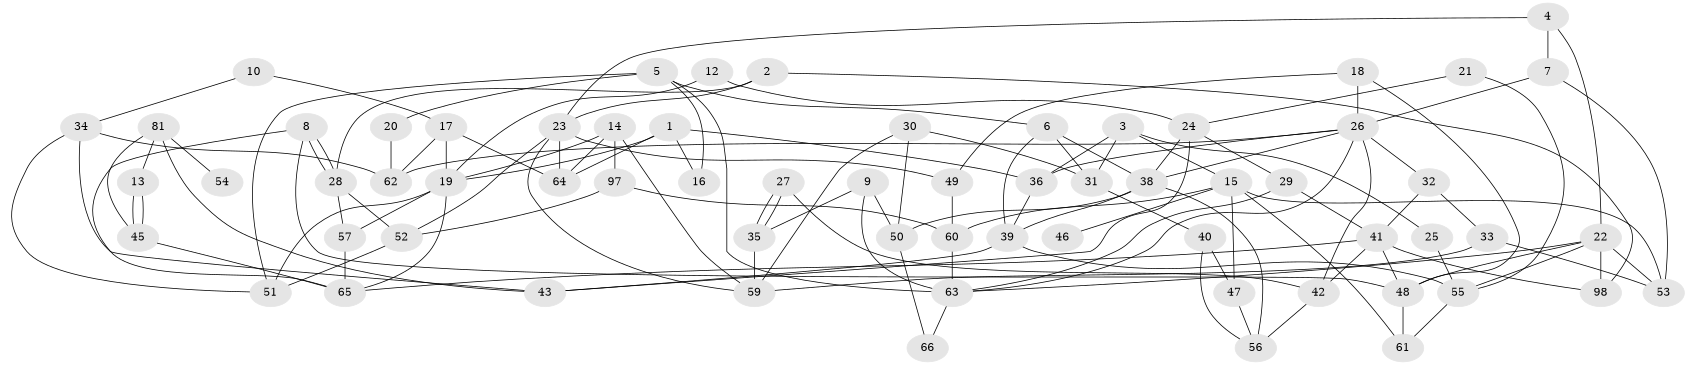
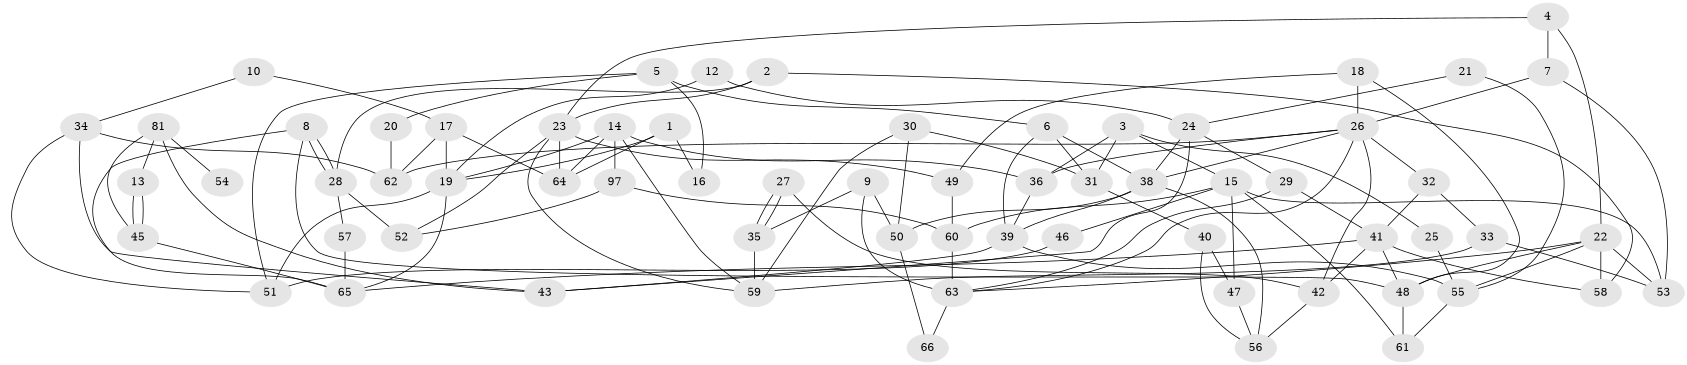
(855, 149) -> (872, 160)
(396, 210) -> none
(735, 257) -> none
(330, 269) -> (668, 270)
(1601, 293) -> (1601, 293)
